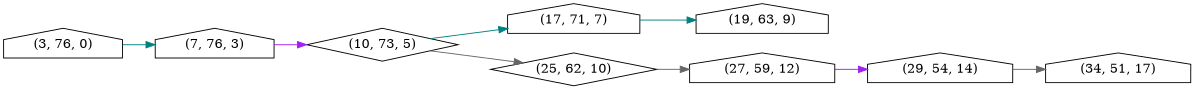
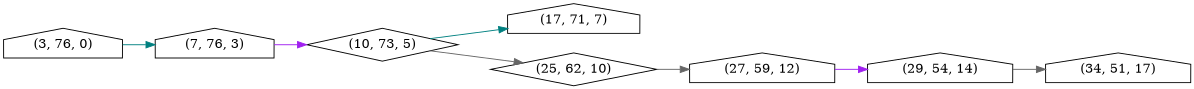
(762, 20) -> none
